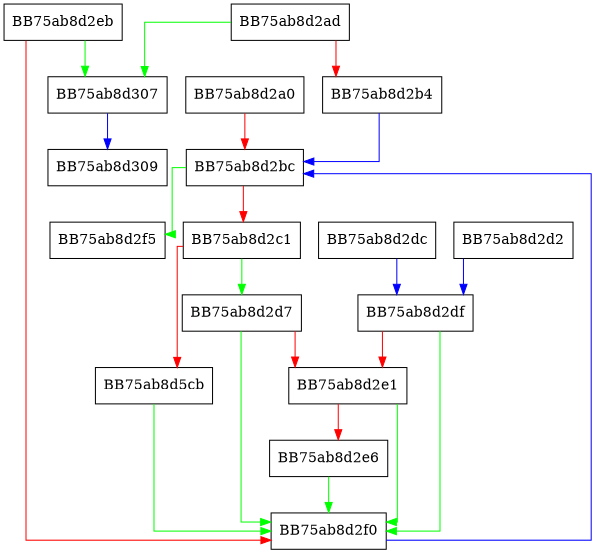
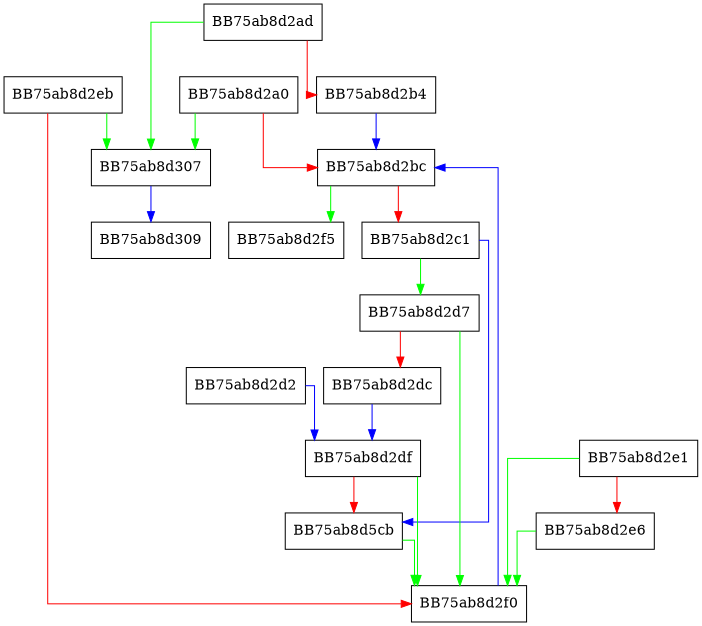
none -> (195, 126)
(177, 299) -> (489, 414)
(295, 344) -> (400, 344)
(382, 344) -> (354, 490)
